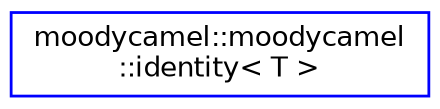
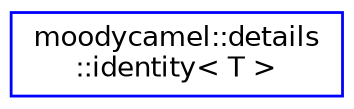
(220, 54) -> (177, 54)
